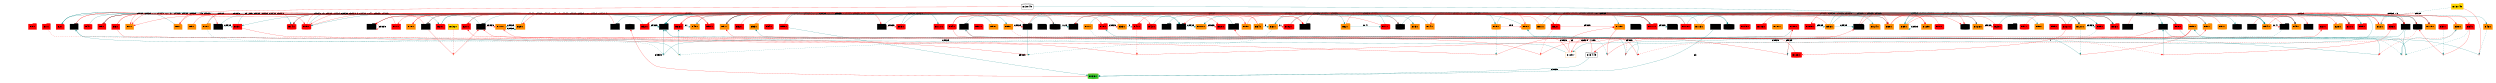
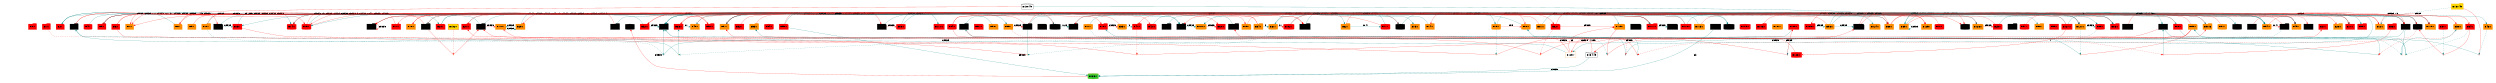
(2208, 27) -> (2208, 27)
